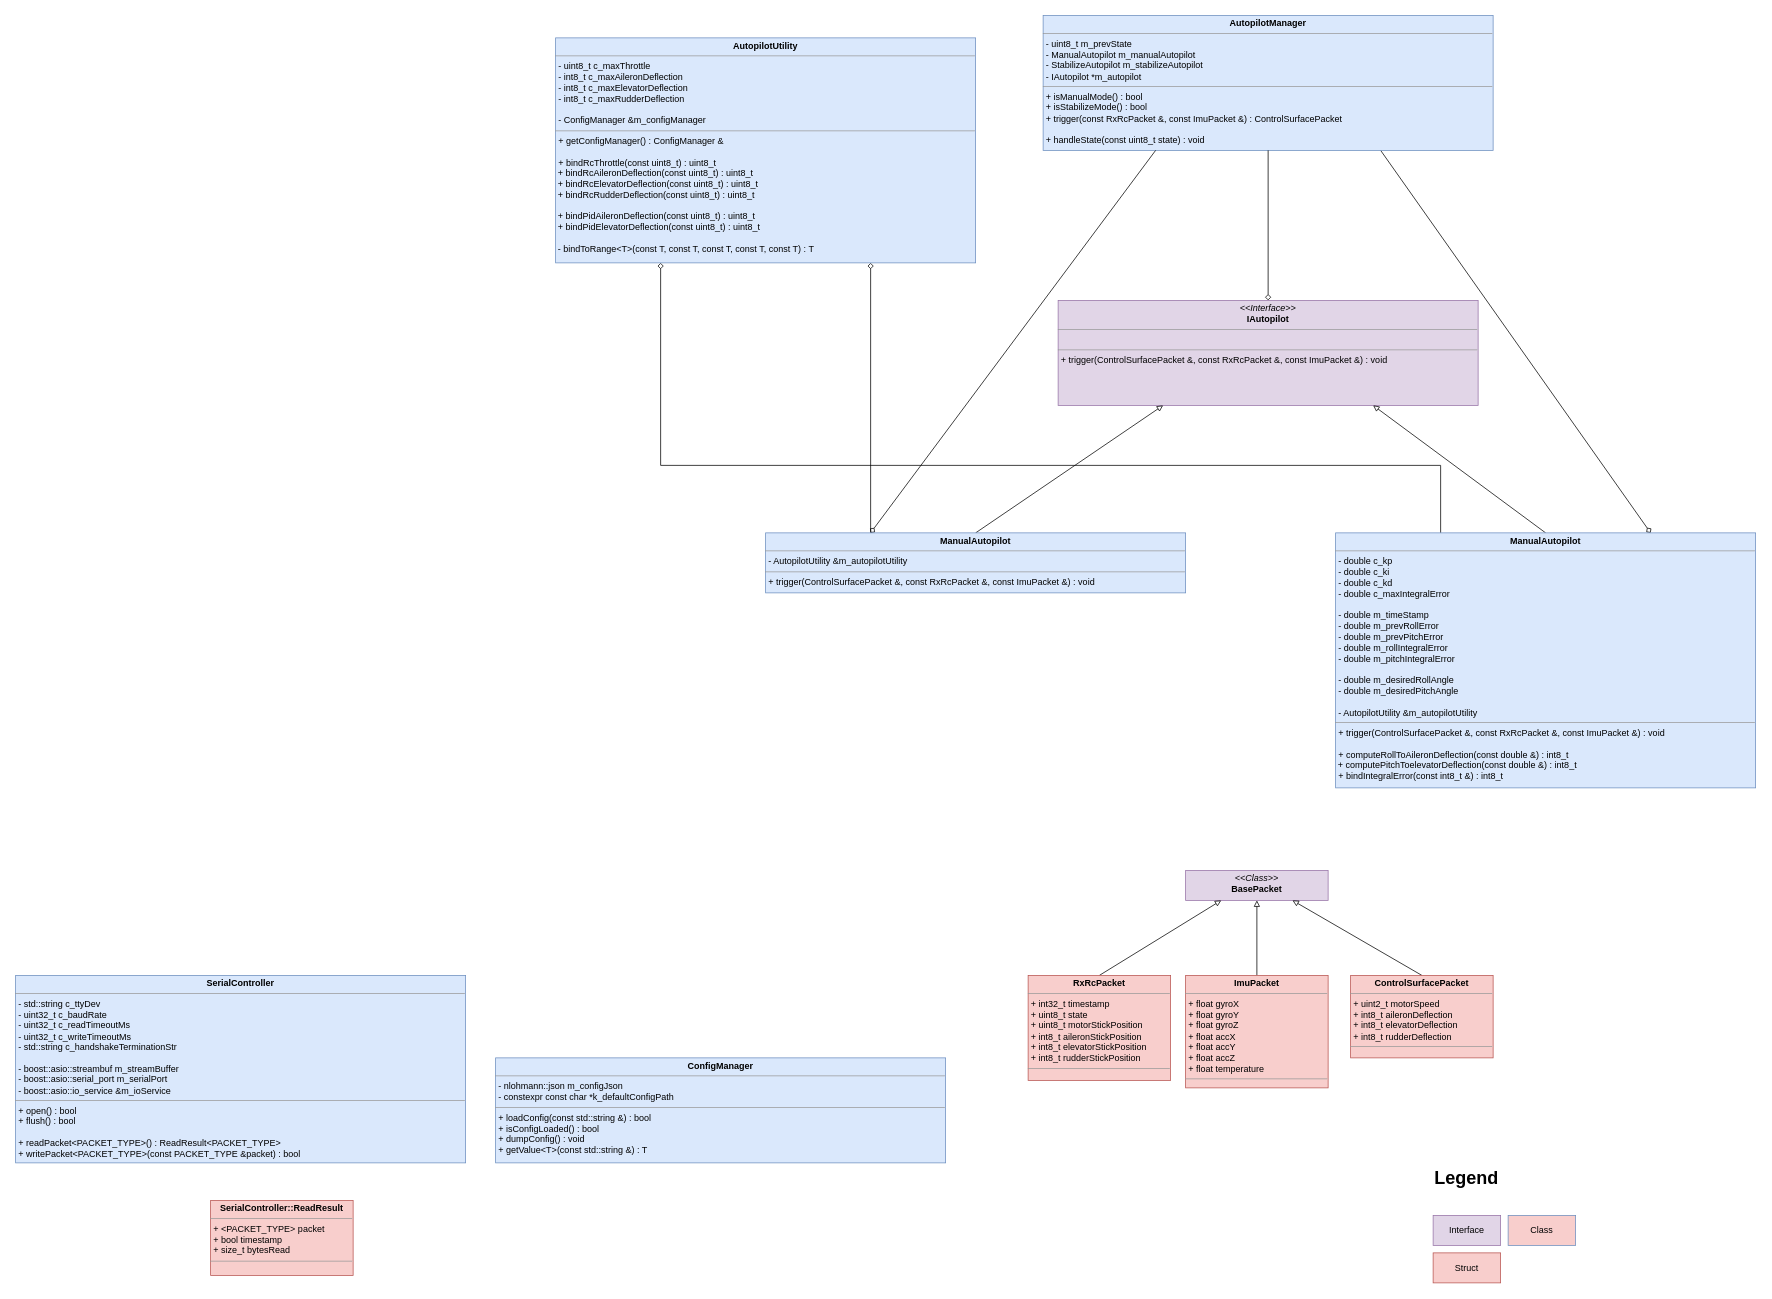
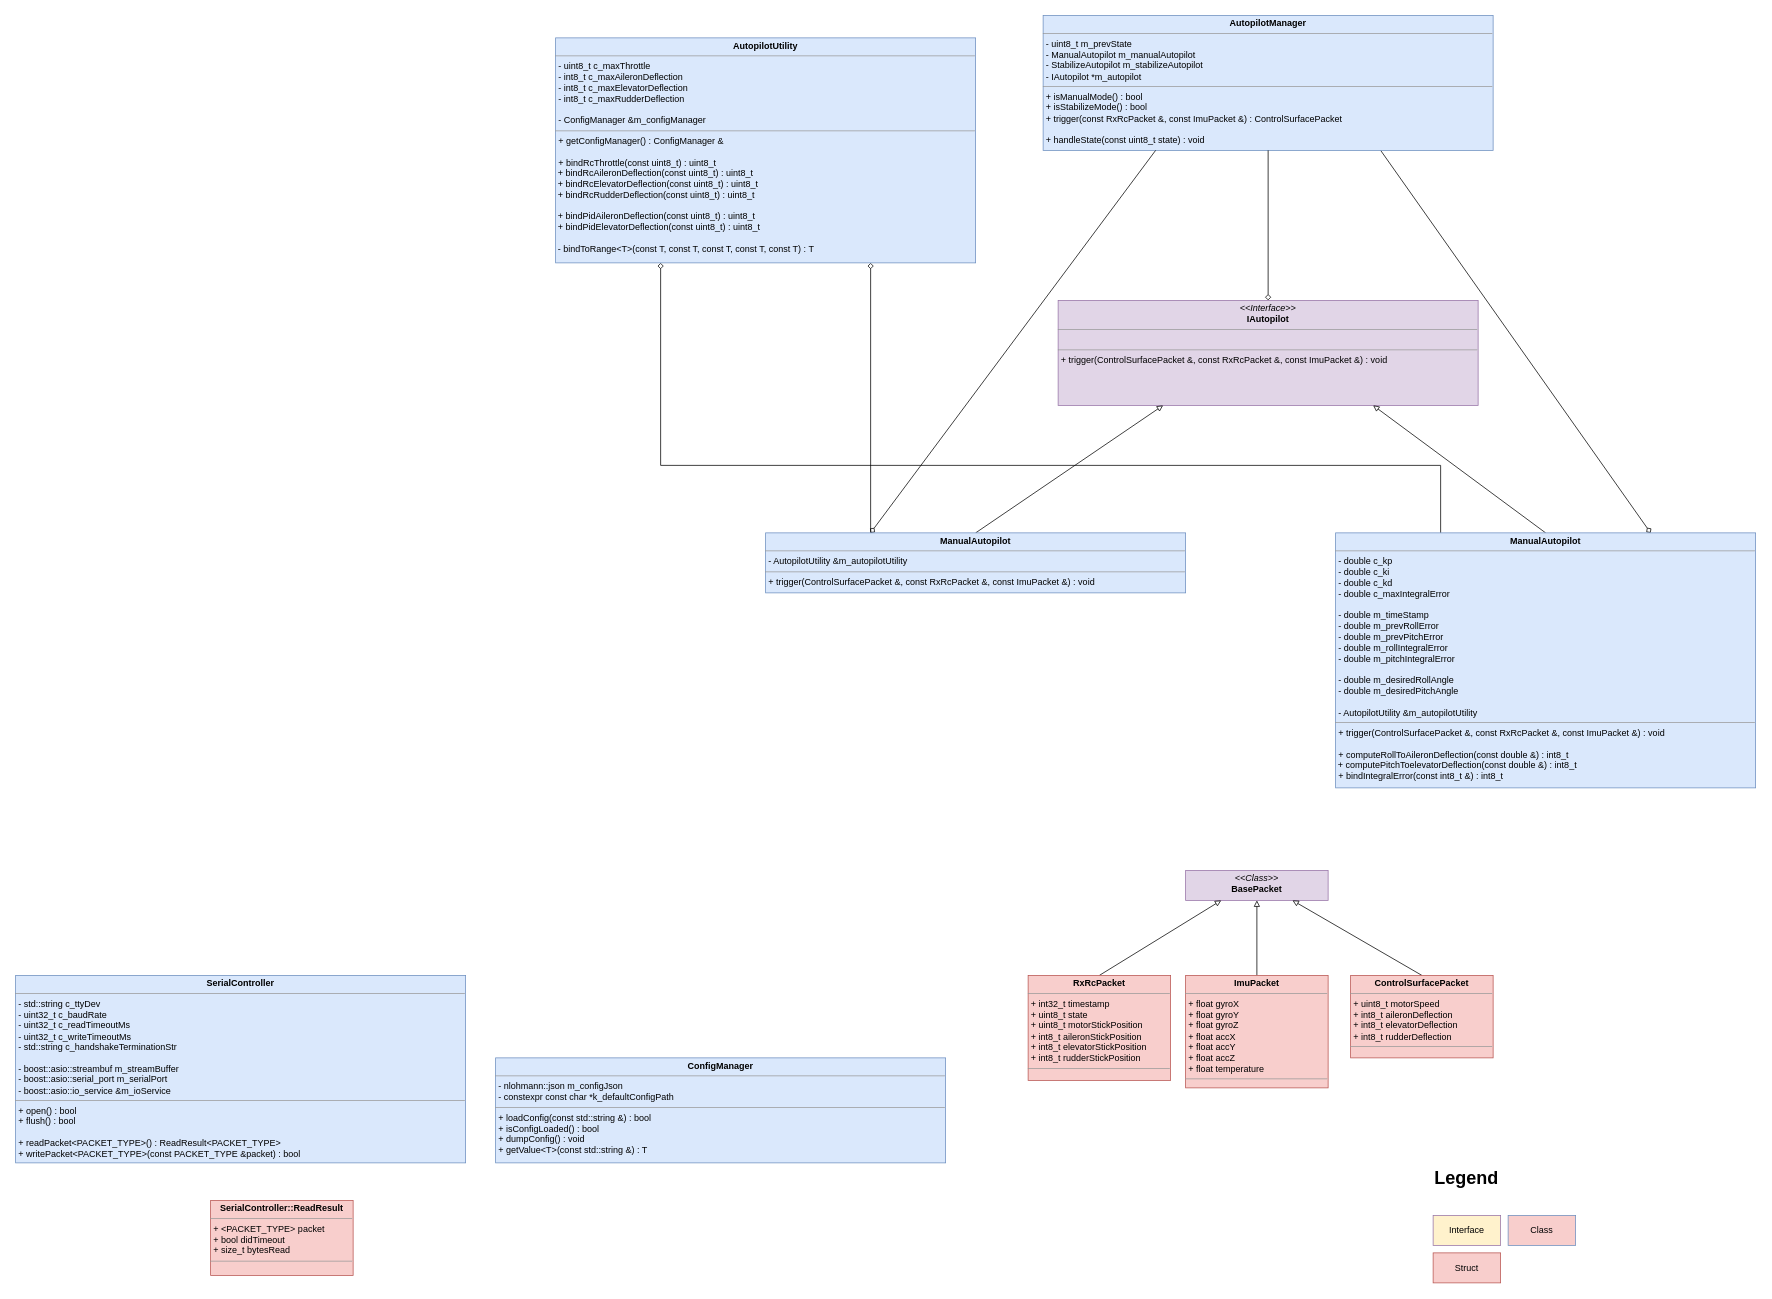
(1411, 1002) -> (1411, 1002)
(273, 1222) -> (273, 1222)
(1467, 1230) -> (1467, 1230)
